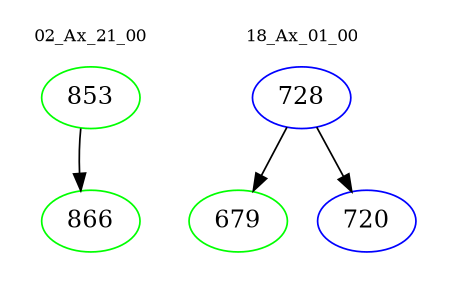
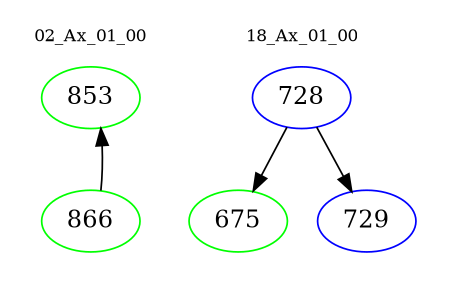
(91, 37) -> (91, 37)
(79, 151) -> (102, 168)
(238, 221) -> (238, 221)
(367, 221) -> (367, 221)
